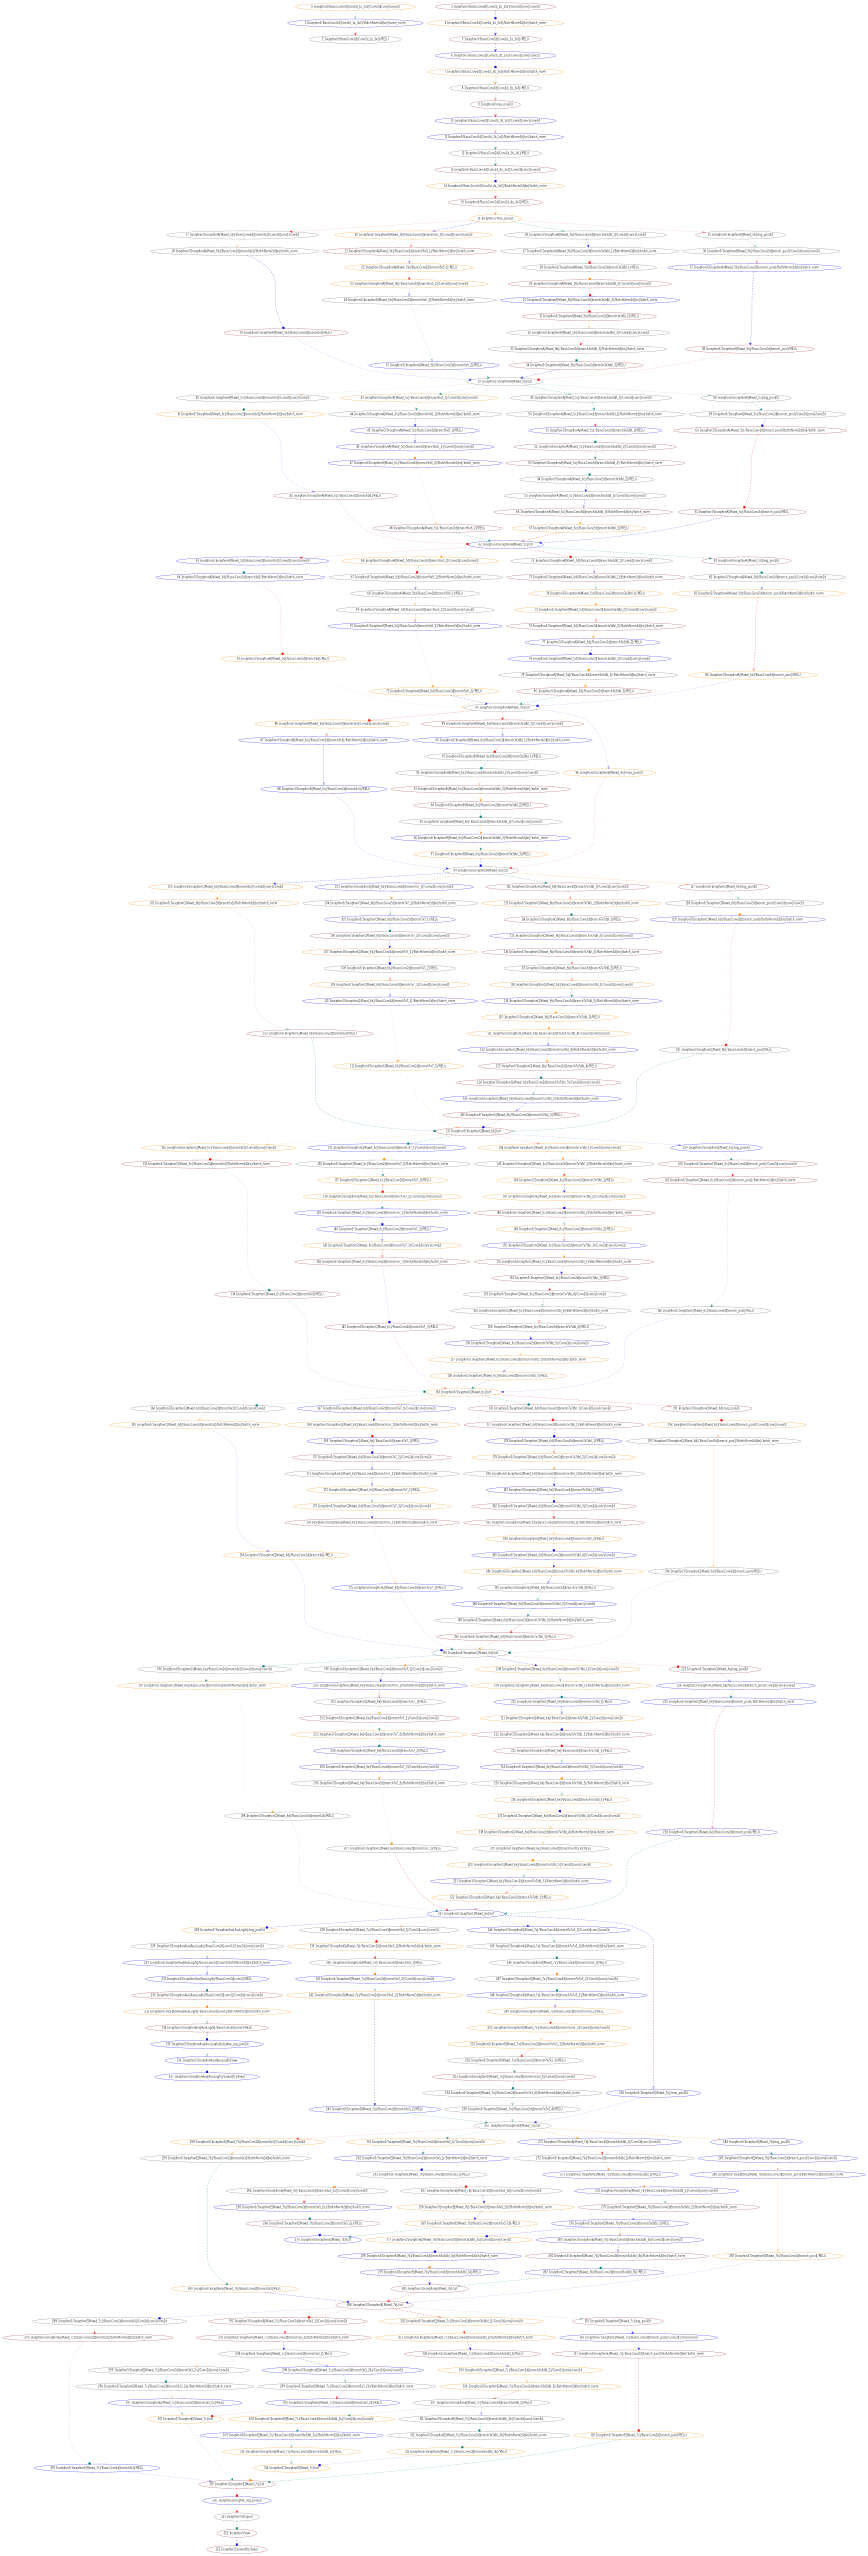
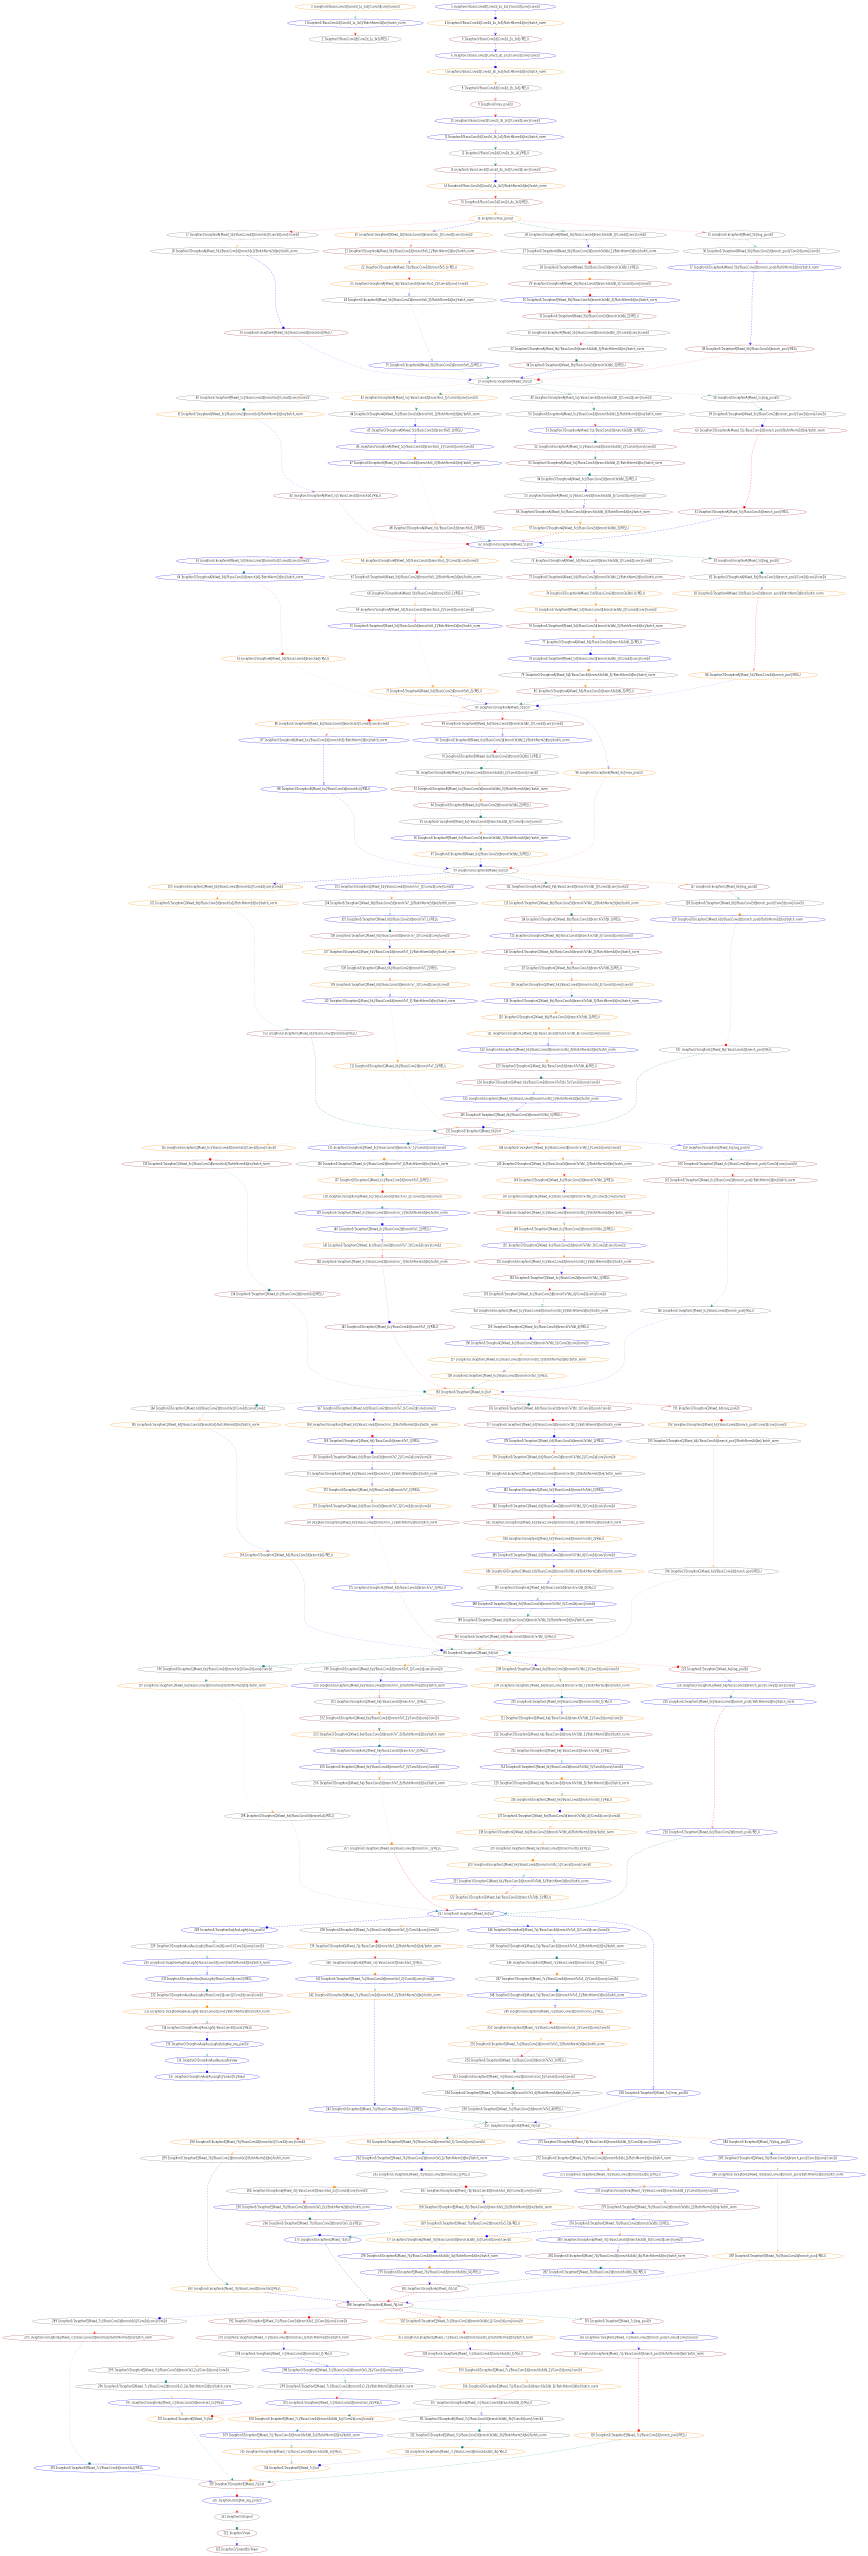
(495, 7) -> (495, 7)
(229, 1930) -> (229, 1930)
none -> (346, 2273)
(493, 2313) -> (493, 2313)
(237, 2540) -> (237, 2540)
